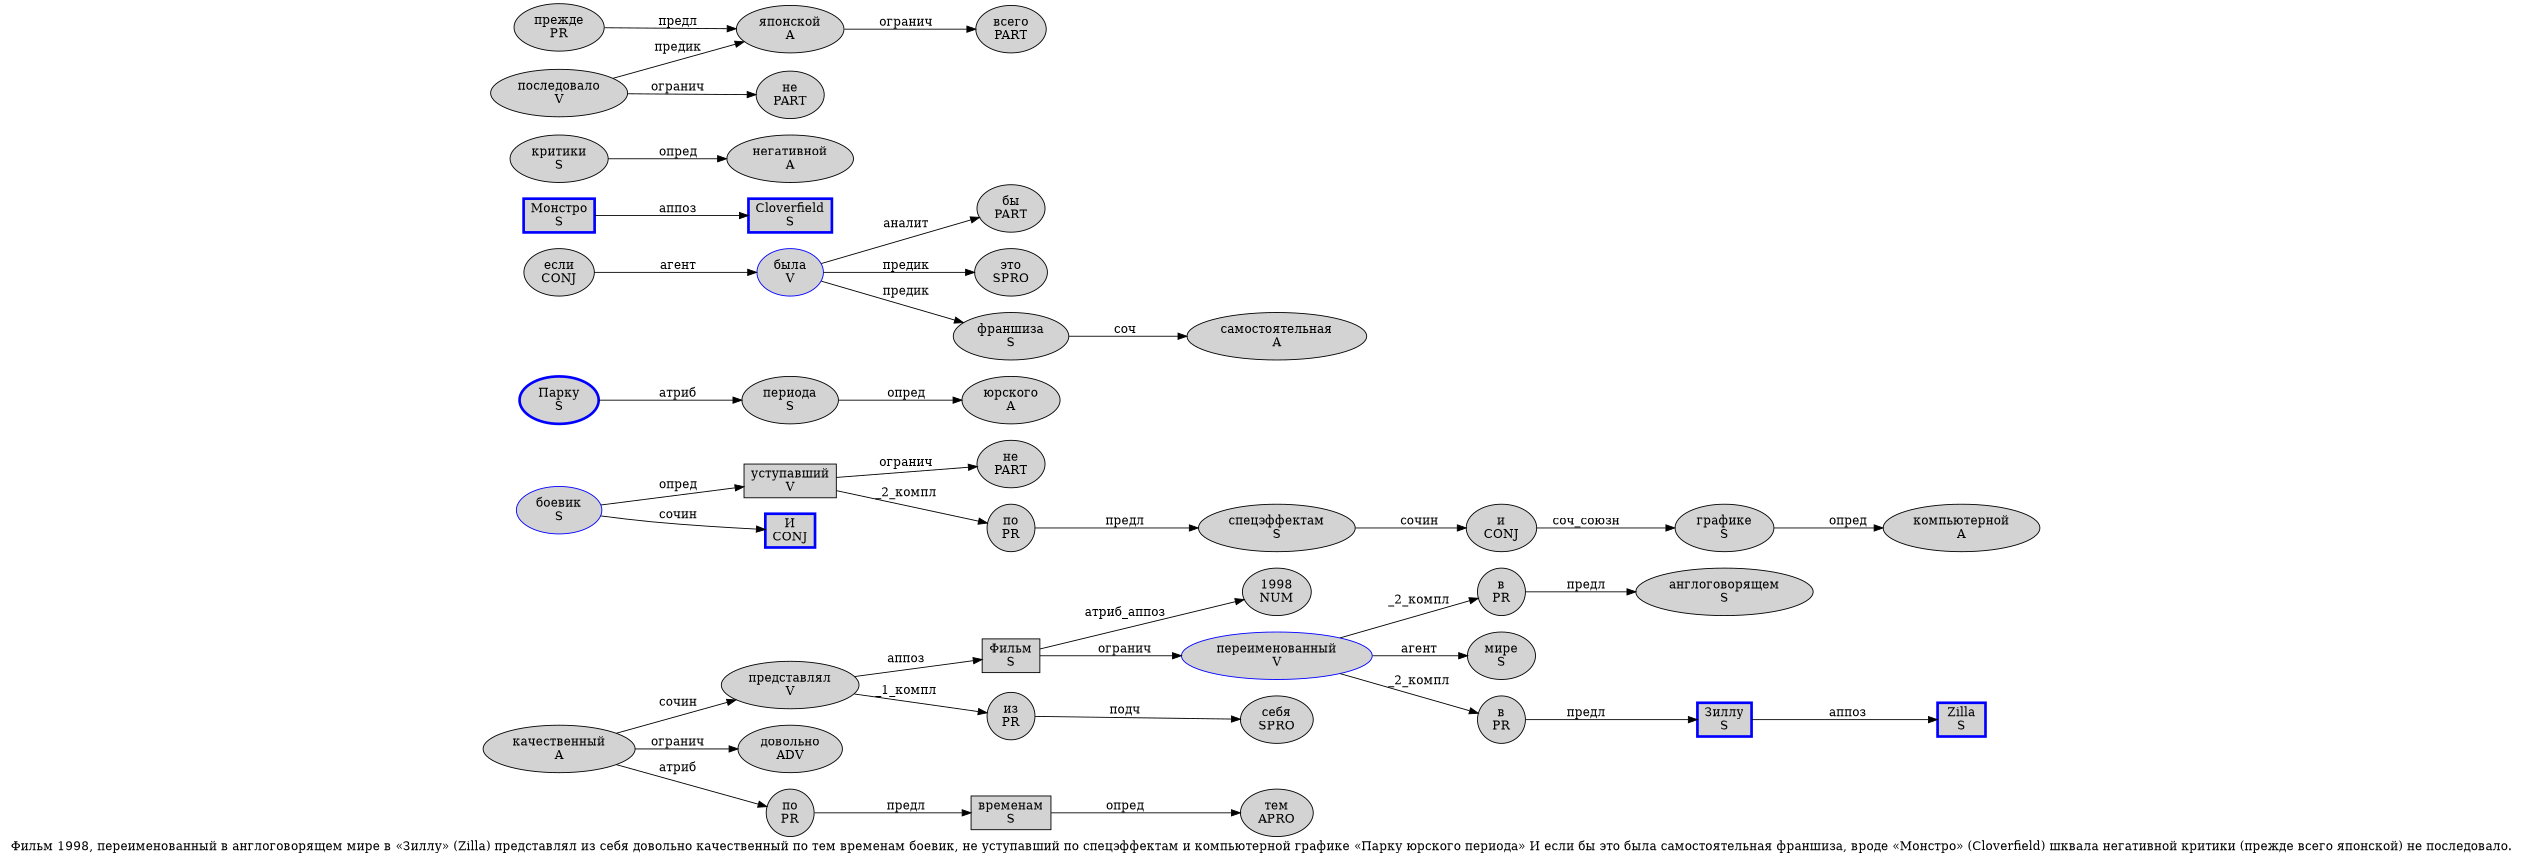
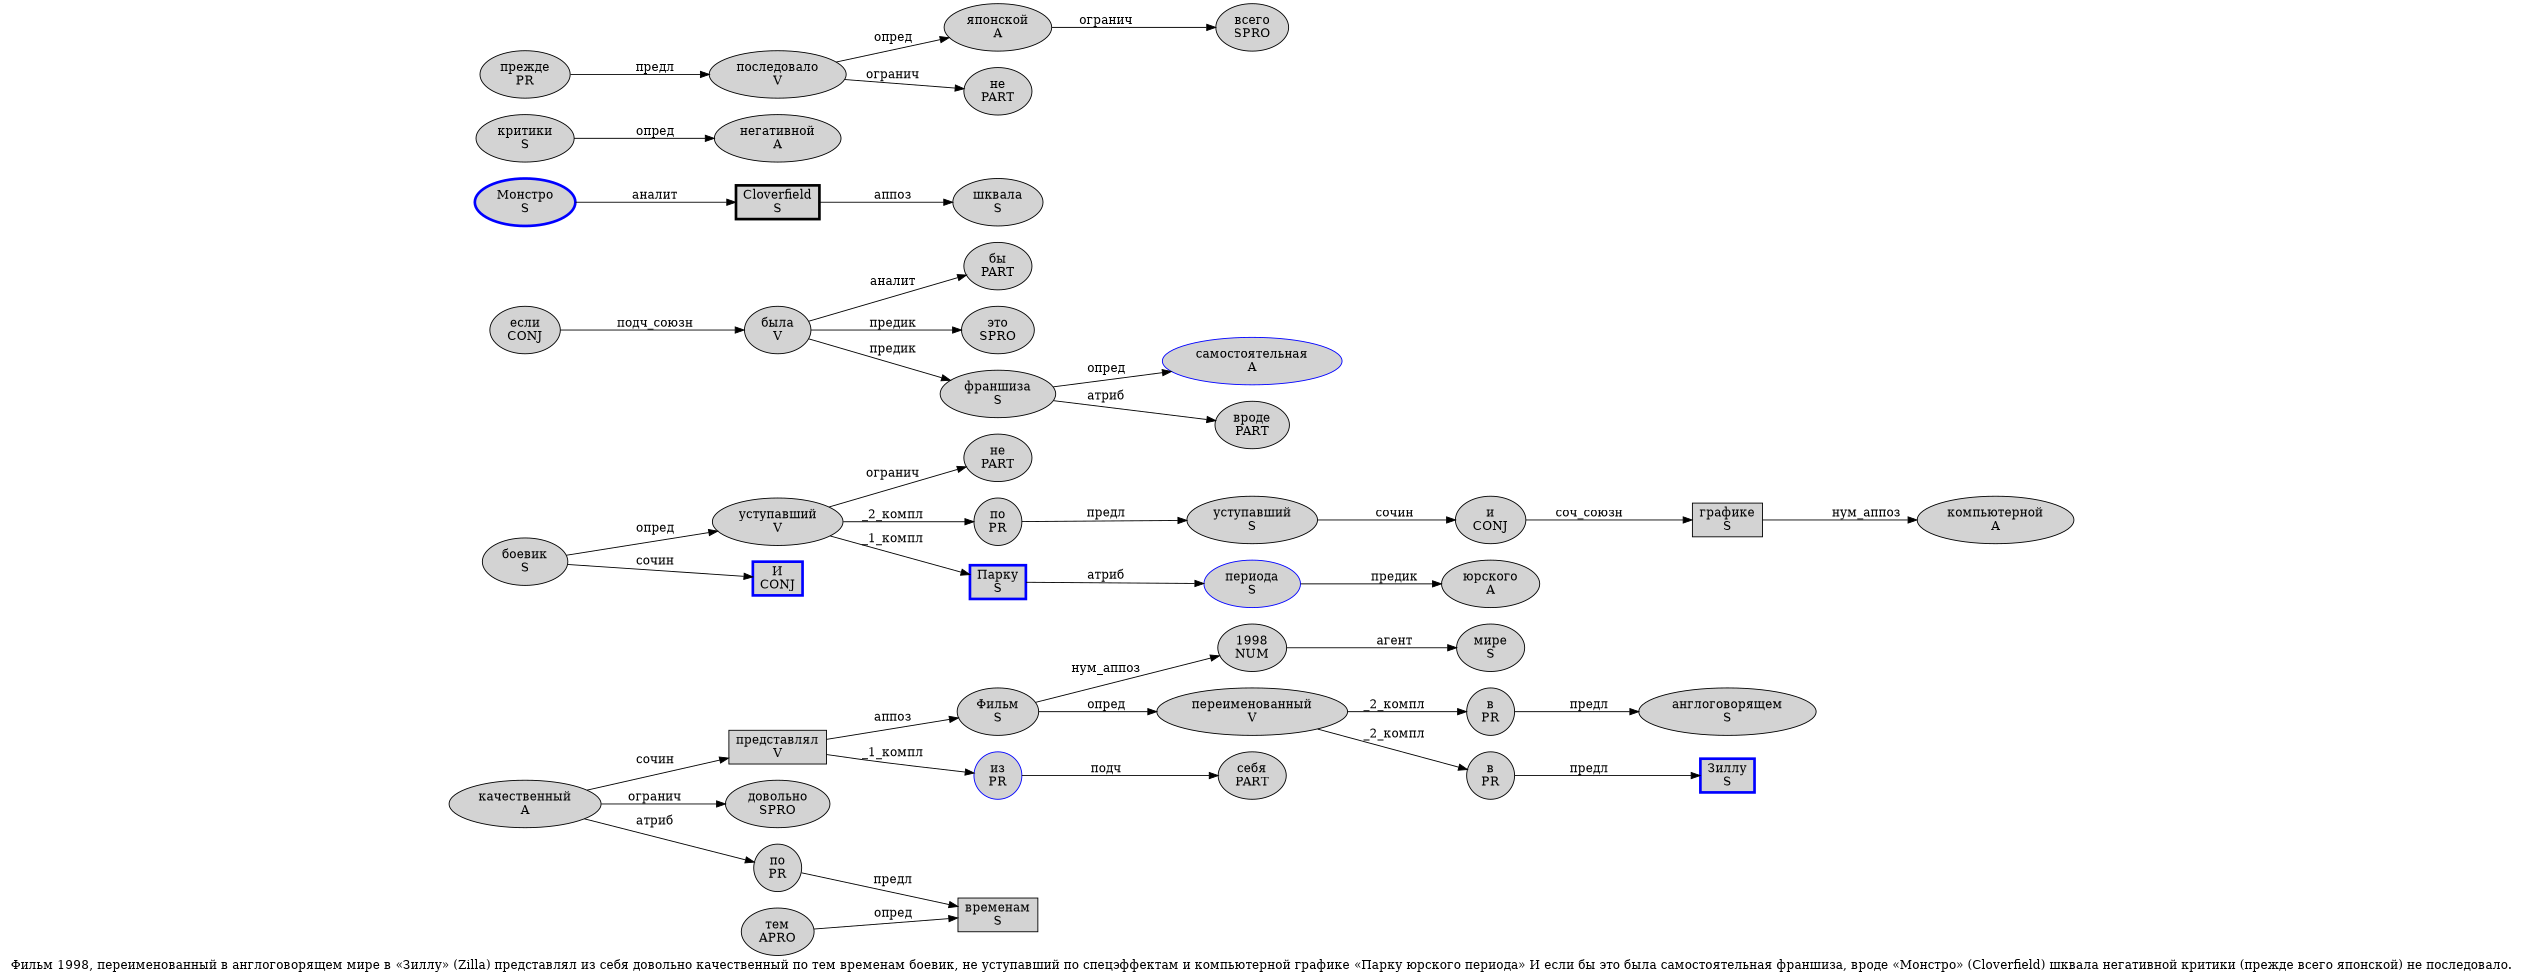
(666, 28) -> (635, 74)
(1011, 29) -> (1252, 27)
(678, 47) -> (893, 38)
none -> (998, 202)
(678, 209) -> (655, 196)
(559, 216) -> (525, 202)
(790, 216) -> (778, 202)
(678, 266) -> (655, 323)
(790, 272) -> (778, 330)
(1125, 330) -> (1106, 369)
(1277, 336) -> (1252, 361)
(906, 393) -> (1395, 577)
(559, 400) -> (998, 582)
(790, 400) -> (1252, 584)
none -> (1252, 425)
(790, 481) -> (778, 522)
(559, 510) -> (525, 562)
(1848, 521) -> (1867, 513)
(1277, 528) -> (1252, 520)
(1725, 528) -> (1727, 520)
none -> (896, 554)
(1125, 613) -> (1106, 669)
(1125, 649) -> (1106, 705)
(1011, 656) -> (998, 712)
(1277, 656) -> (1252, 712)
(1416, 656) -> (1367, 648)
(790, 685) -> (778, 747)
(1011, 716) -> (998, 776)
(1277, 720) -> (1252, 776)
(1962, 720) -> none
(790, 749) -> (778, 804)
(1141, 813) -> (881, 924)
